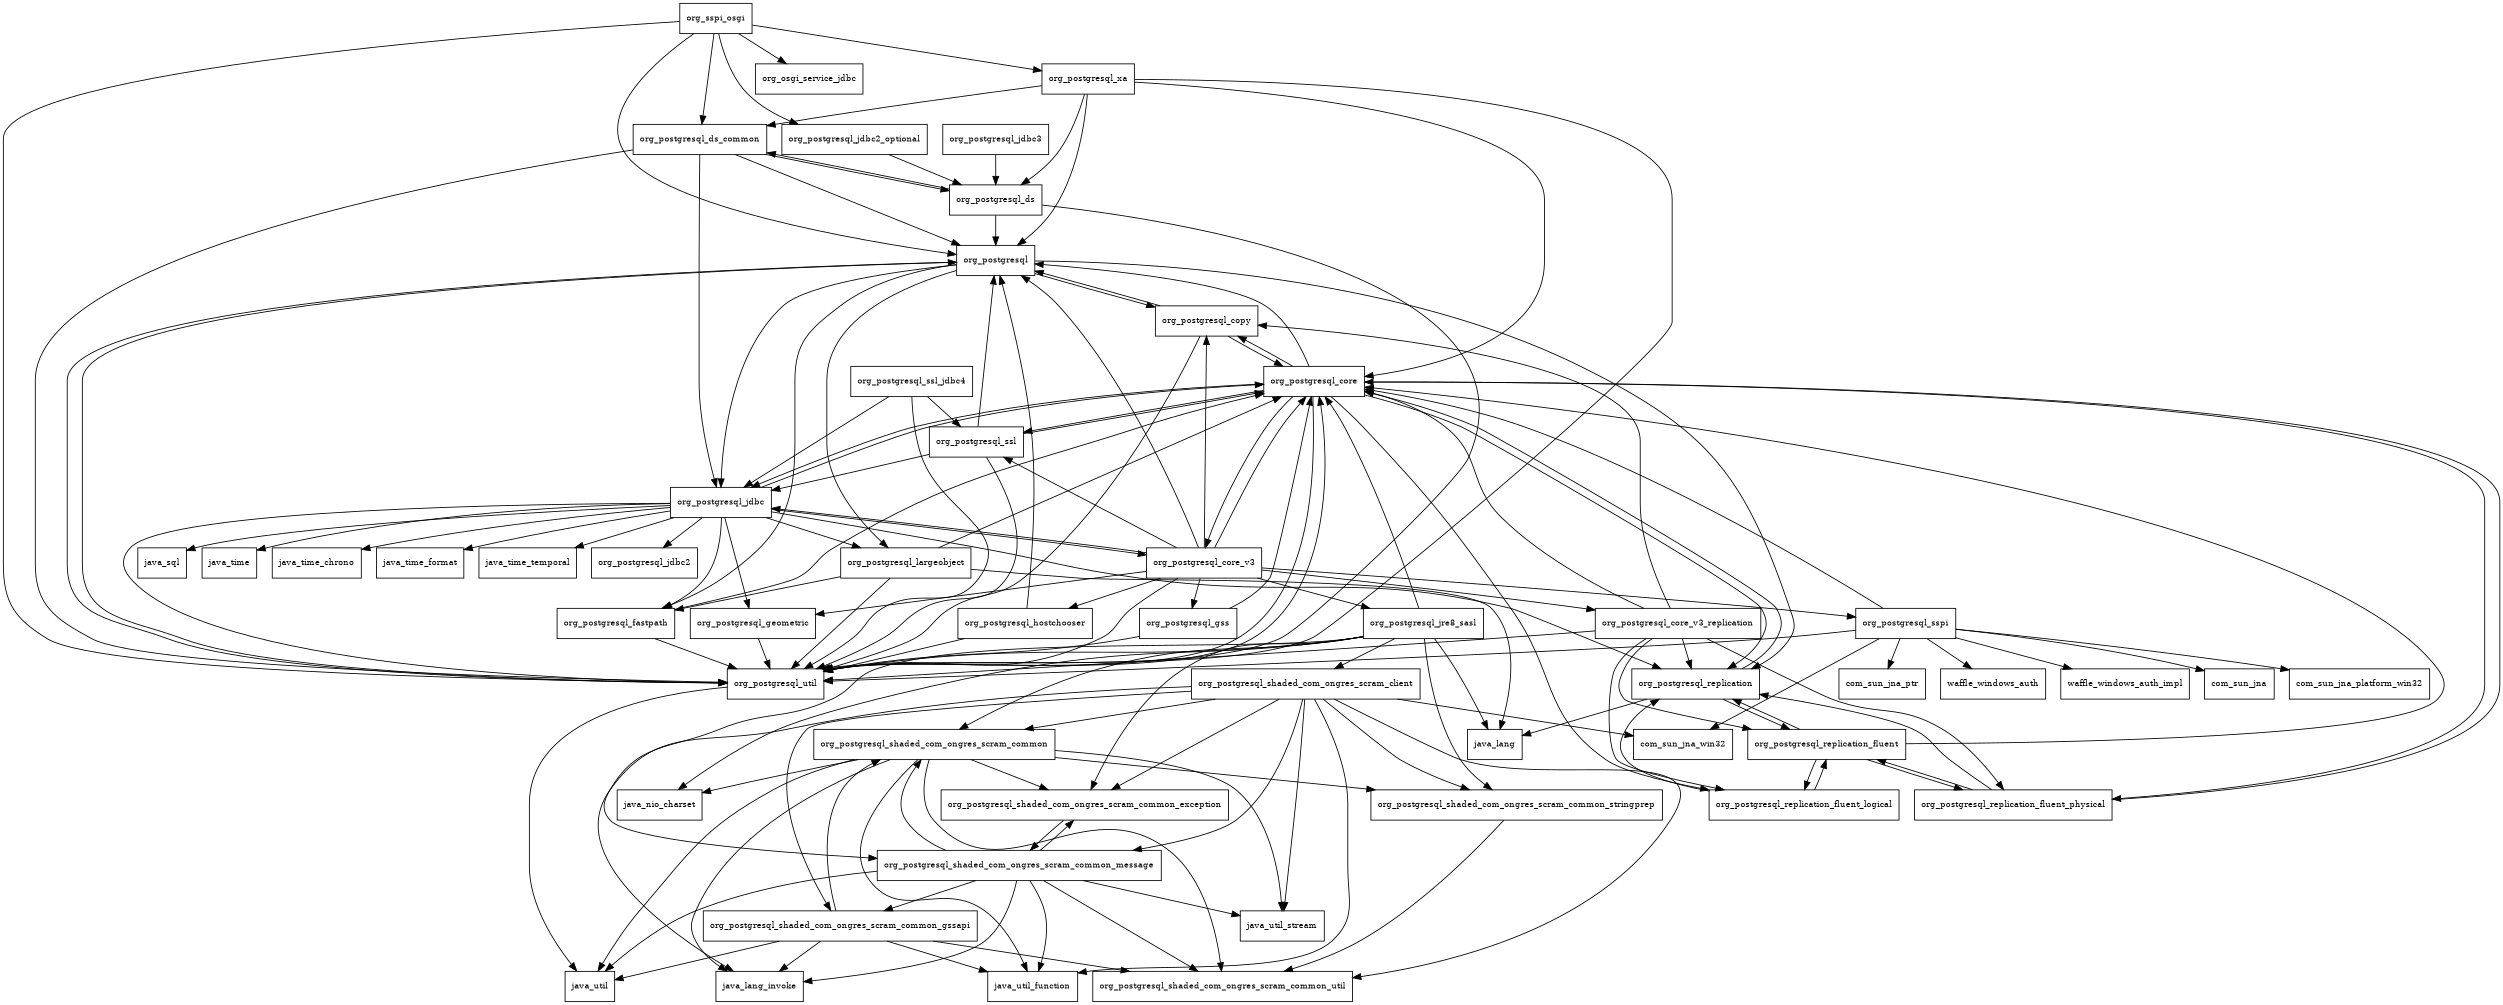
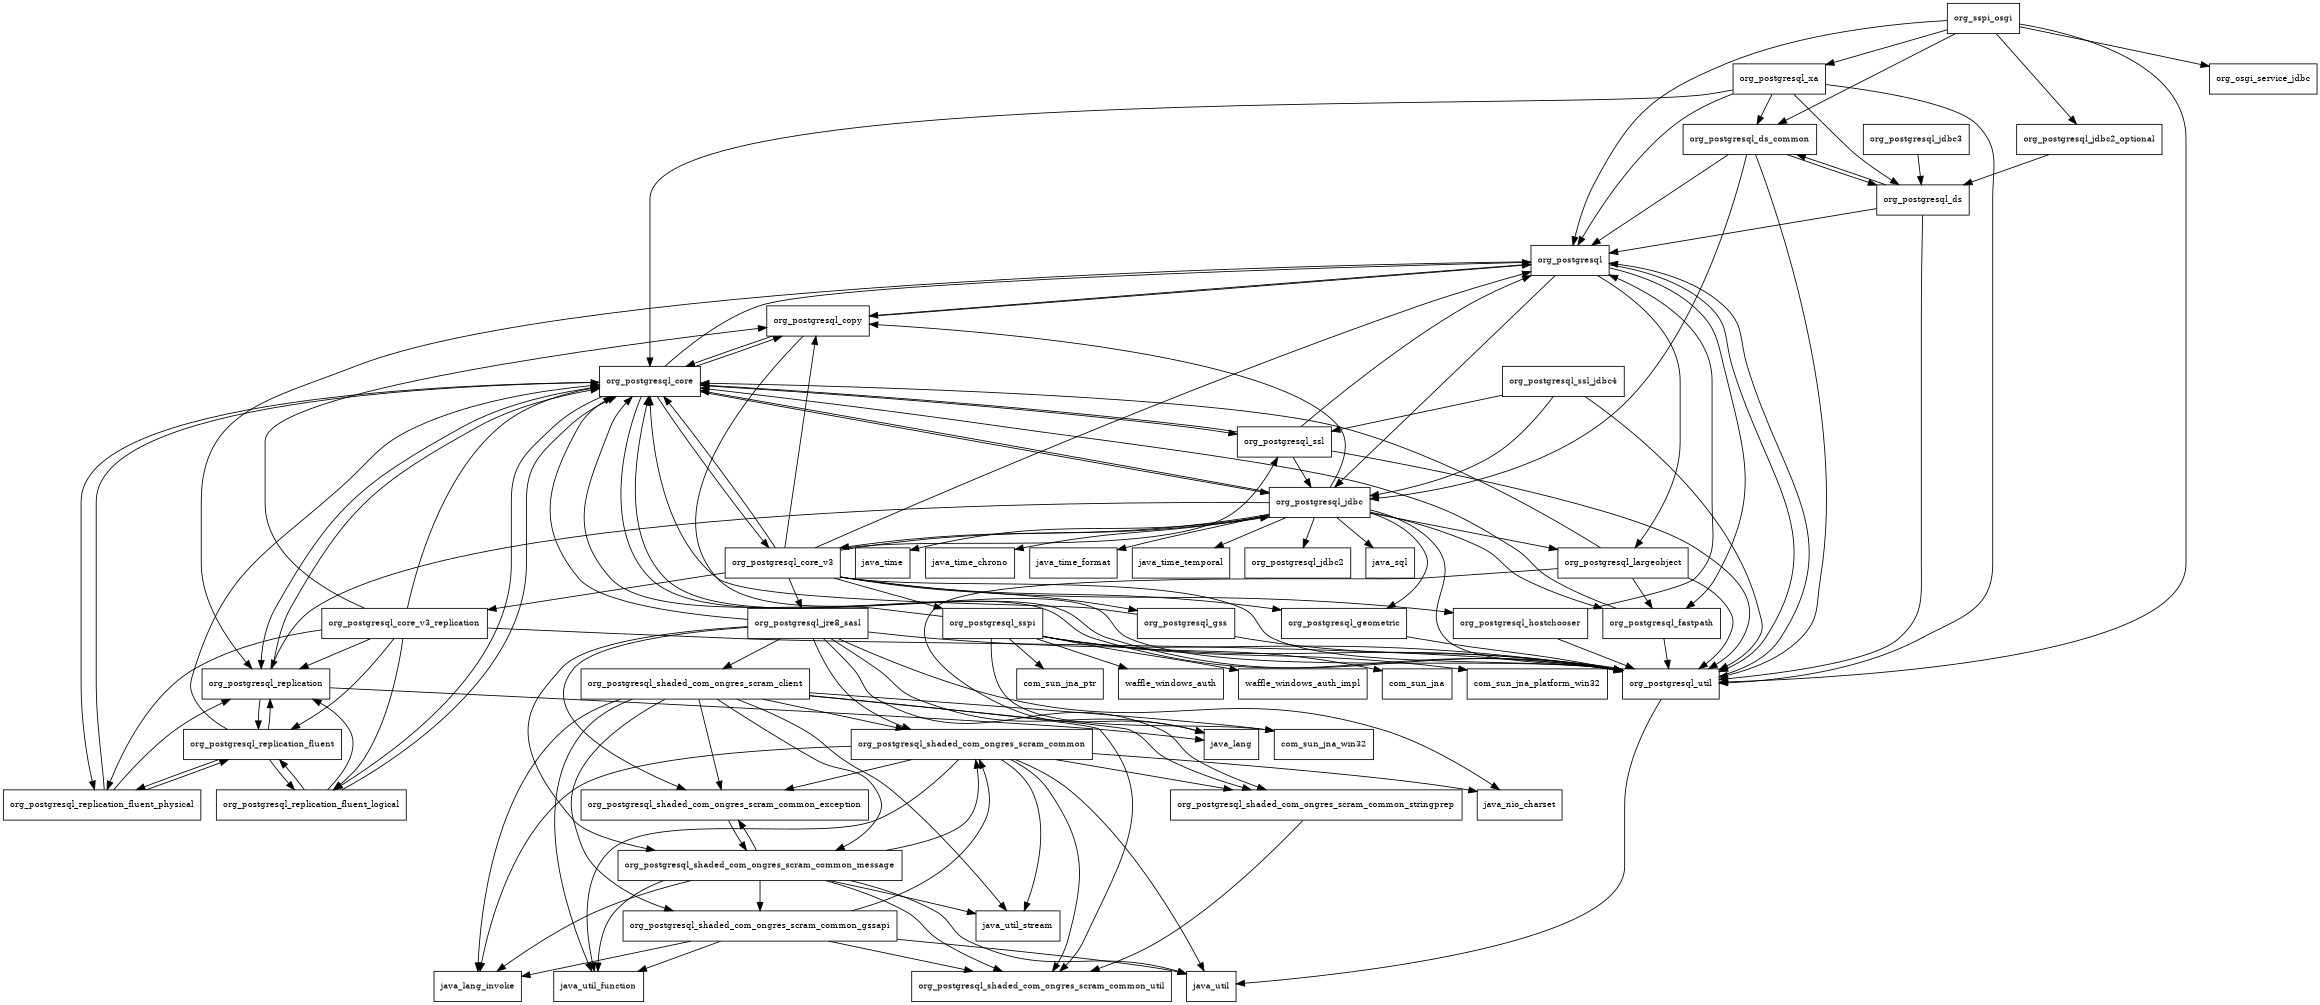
none -> (1148, 355)
none -> (516, 615)
